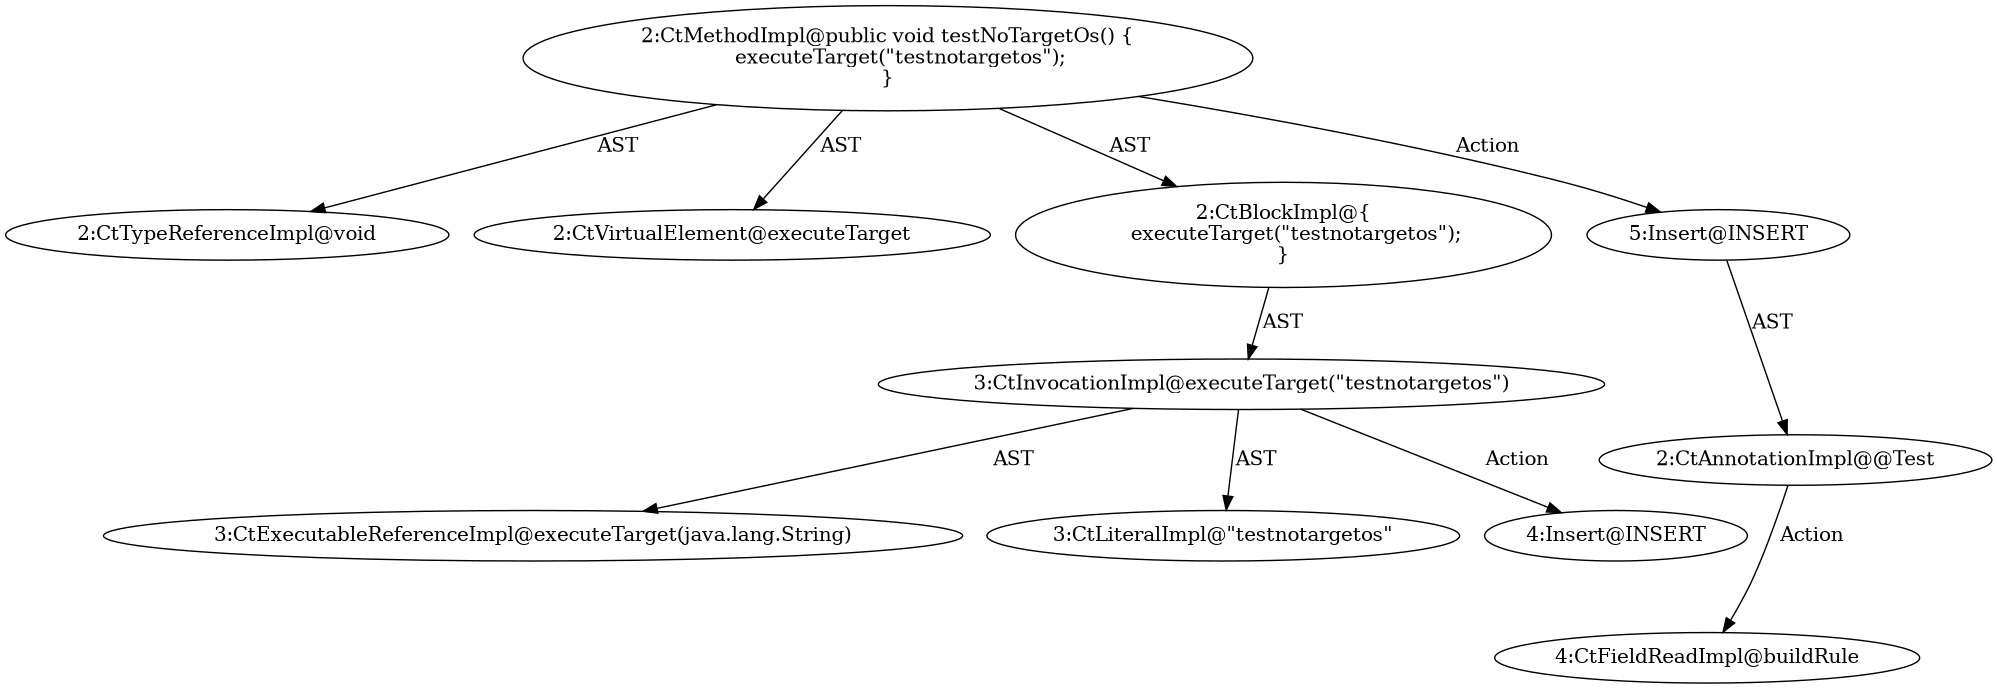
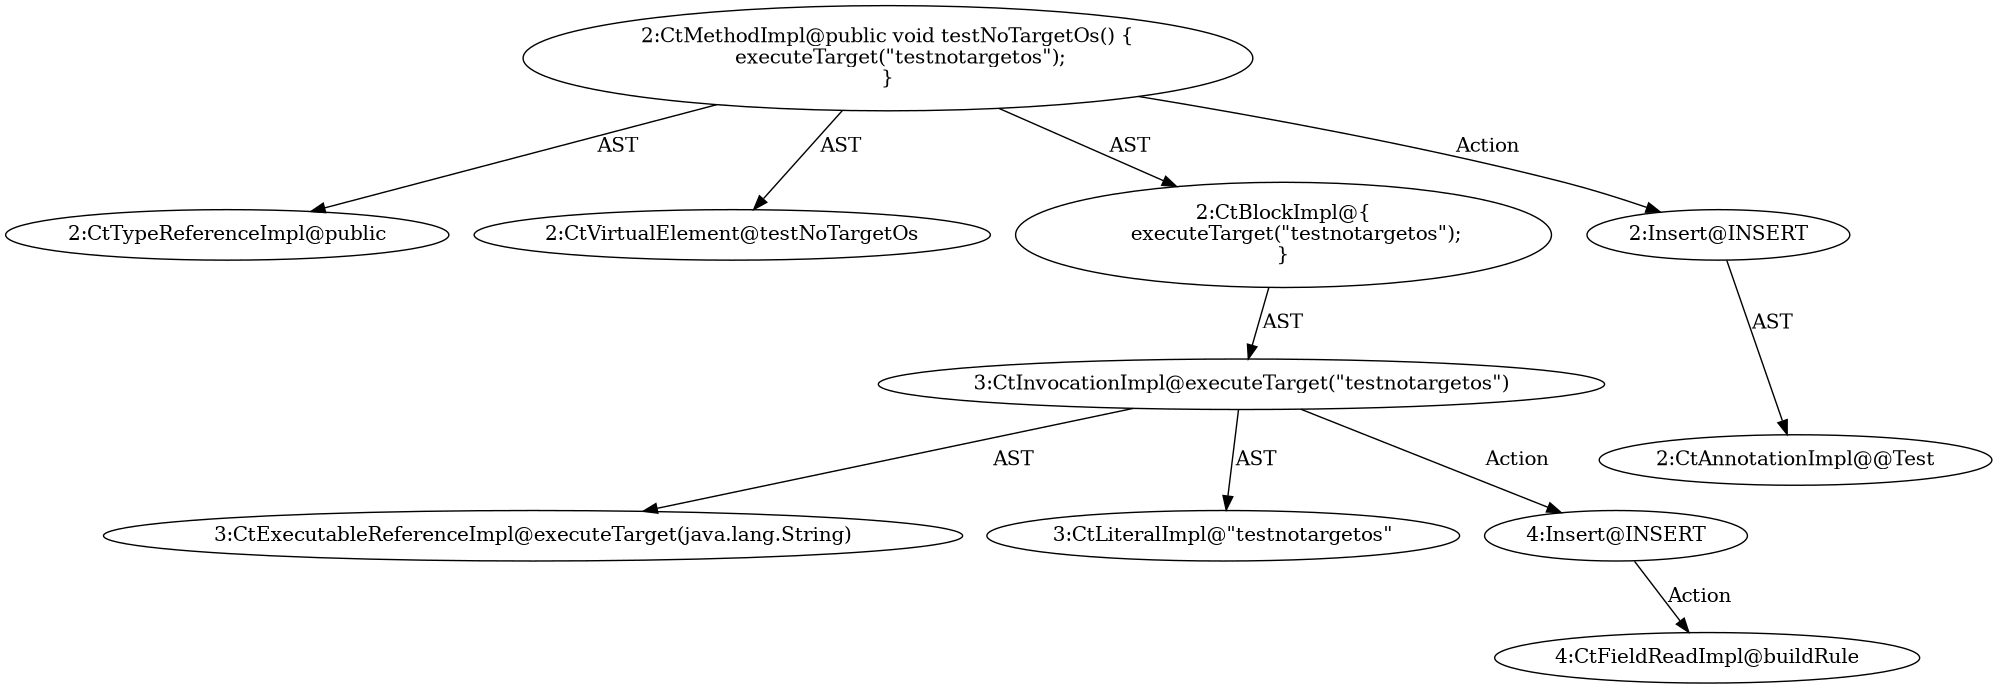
(227, 235) -> (227, 235)
(732, 235) -> (732, 235)
(1718, 235) -> (1718, 235)
(1763, 554) -> (1657, 591)
